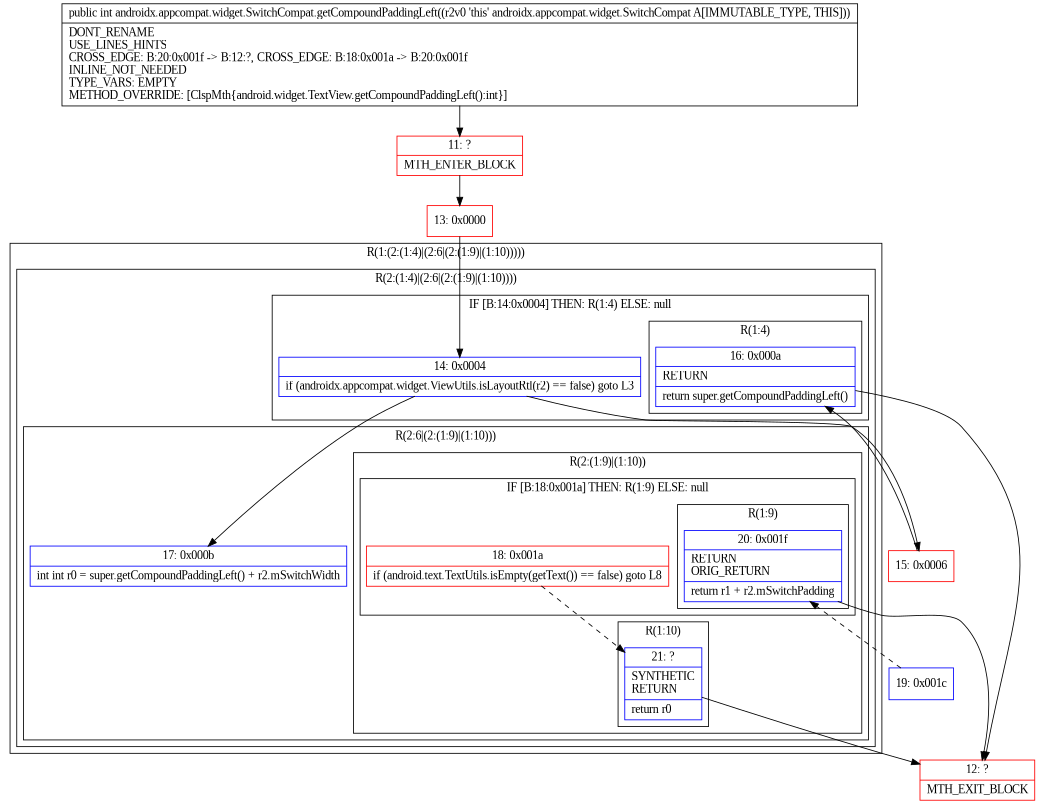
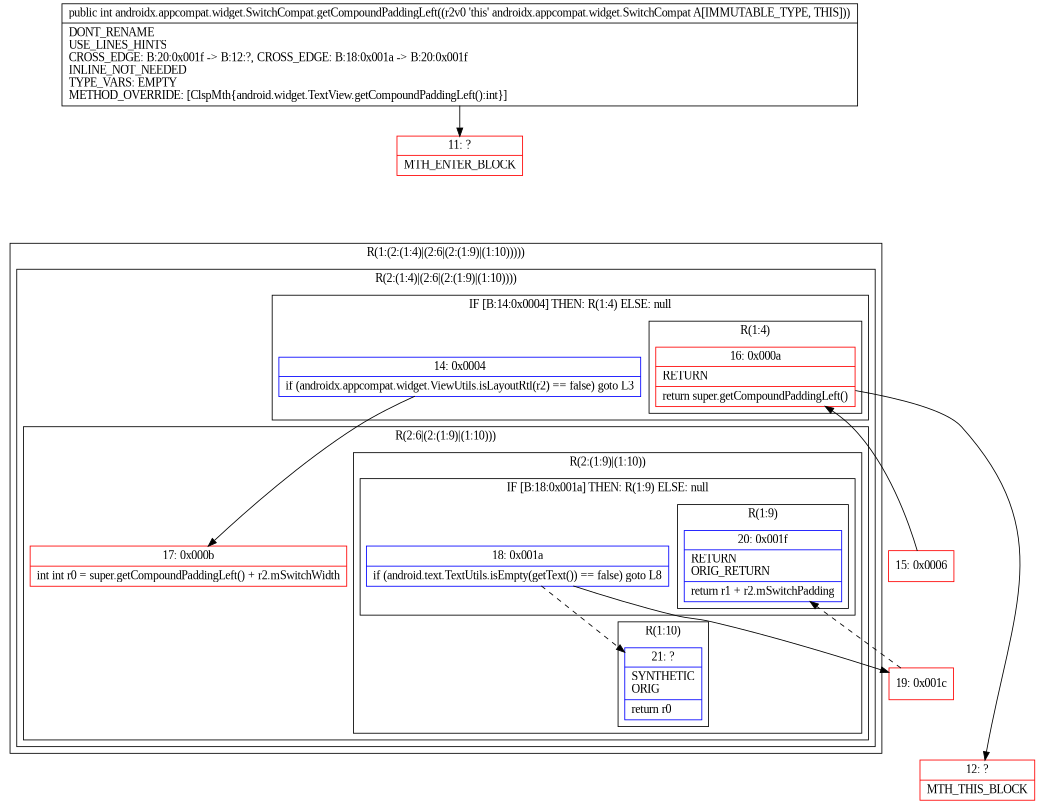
(460, 221) -> none
(755, 377) -> (755, 377)
(756, 422) -> none
(188, 566) -> (188, 566)
(518, 566) -> (518, 566)
none -> (728, 626)
(965, 626) -> none
(921, 684) -> (921, 684)
(655, 689) -> (646, 689)
(796, 727) -> none
(977, 790) -> (977, 790)
